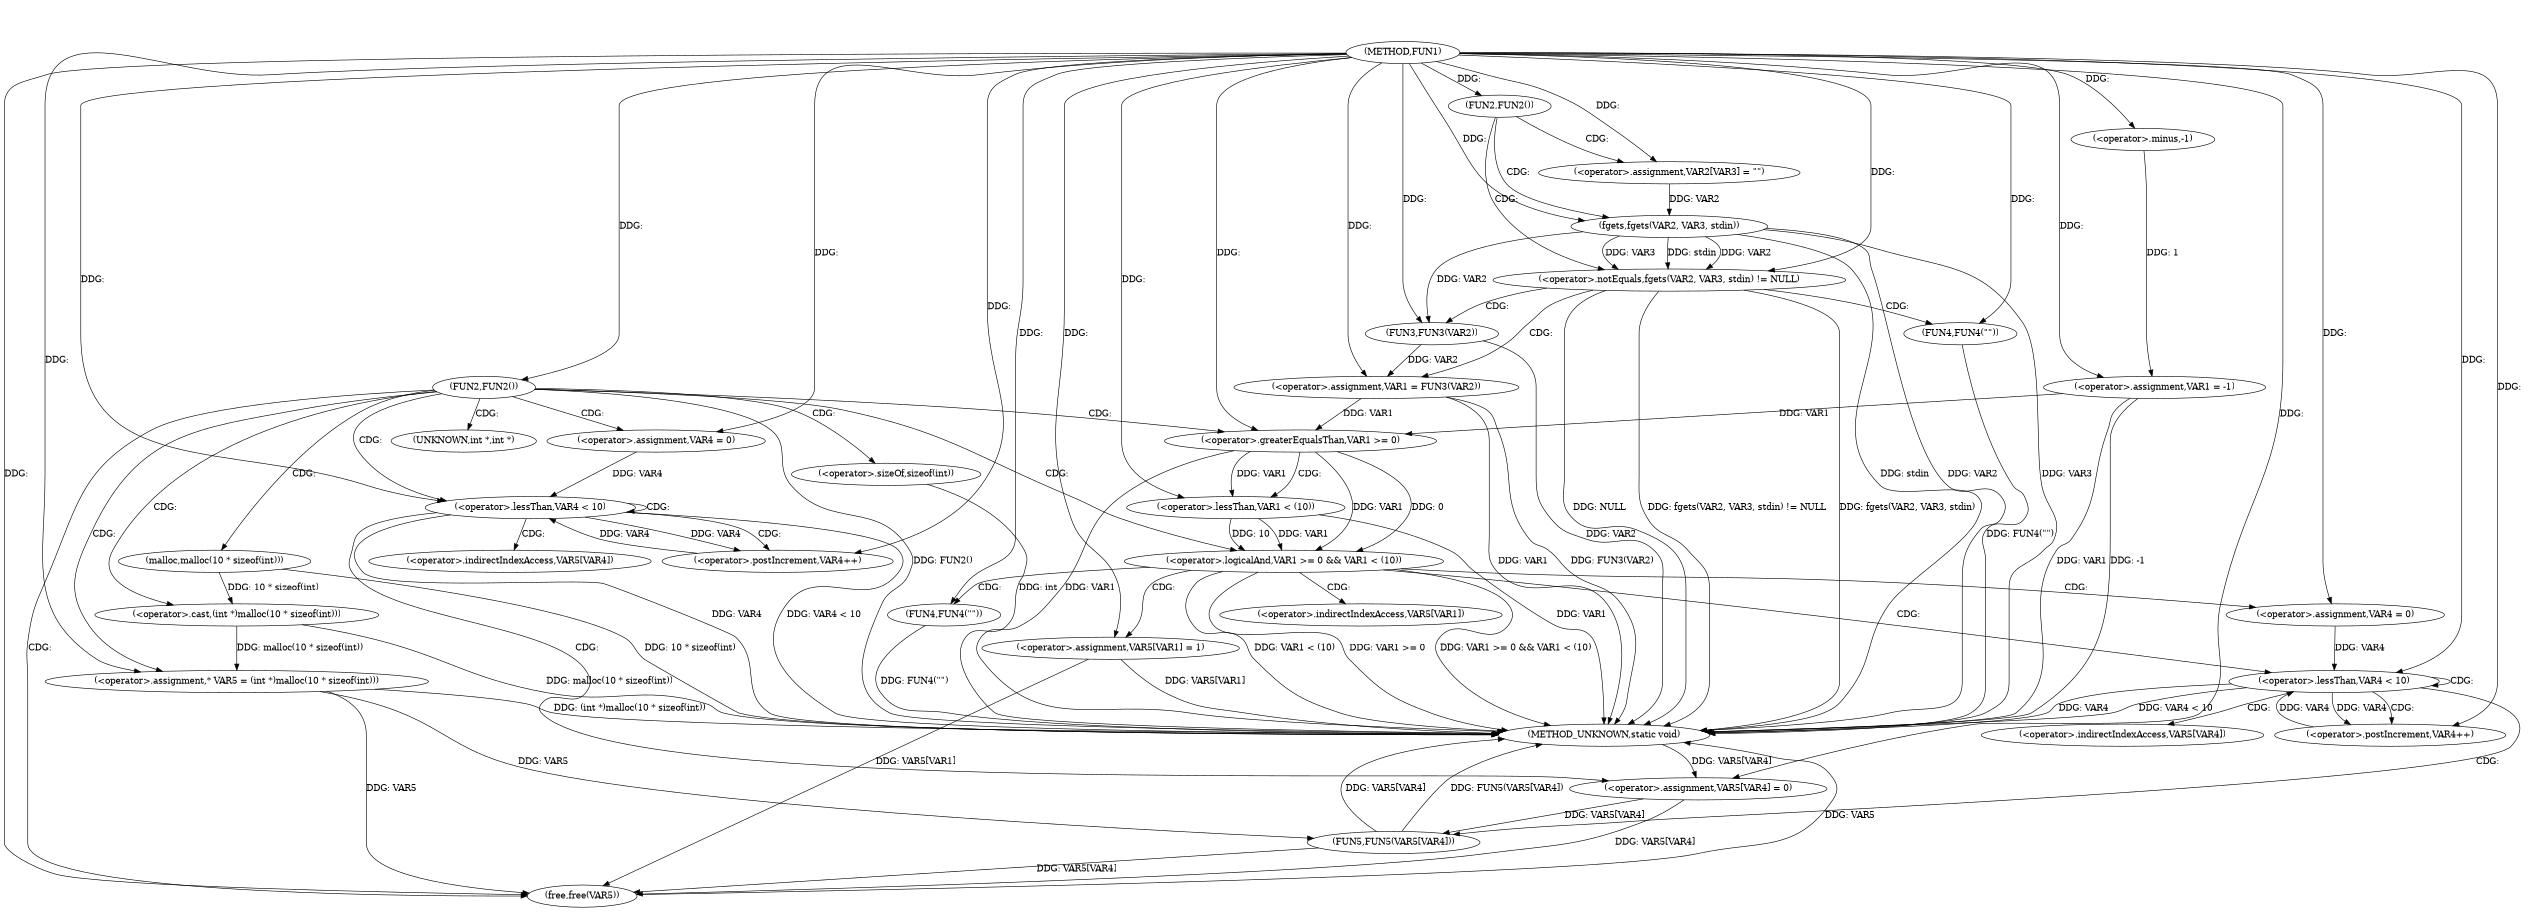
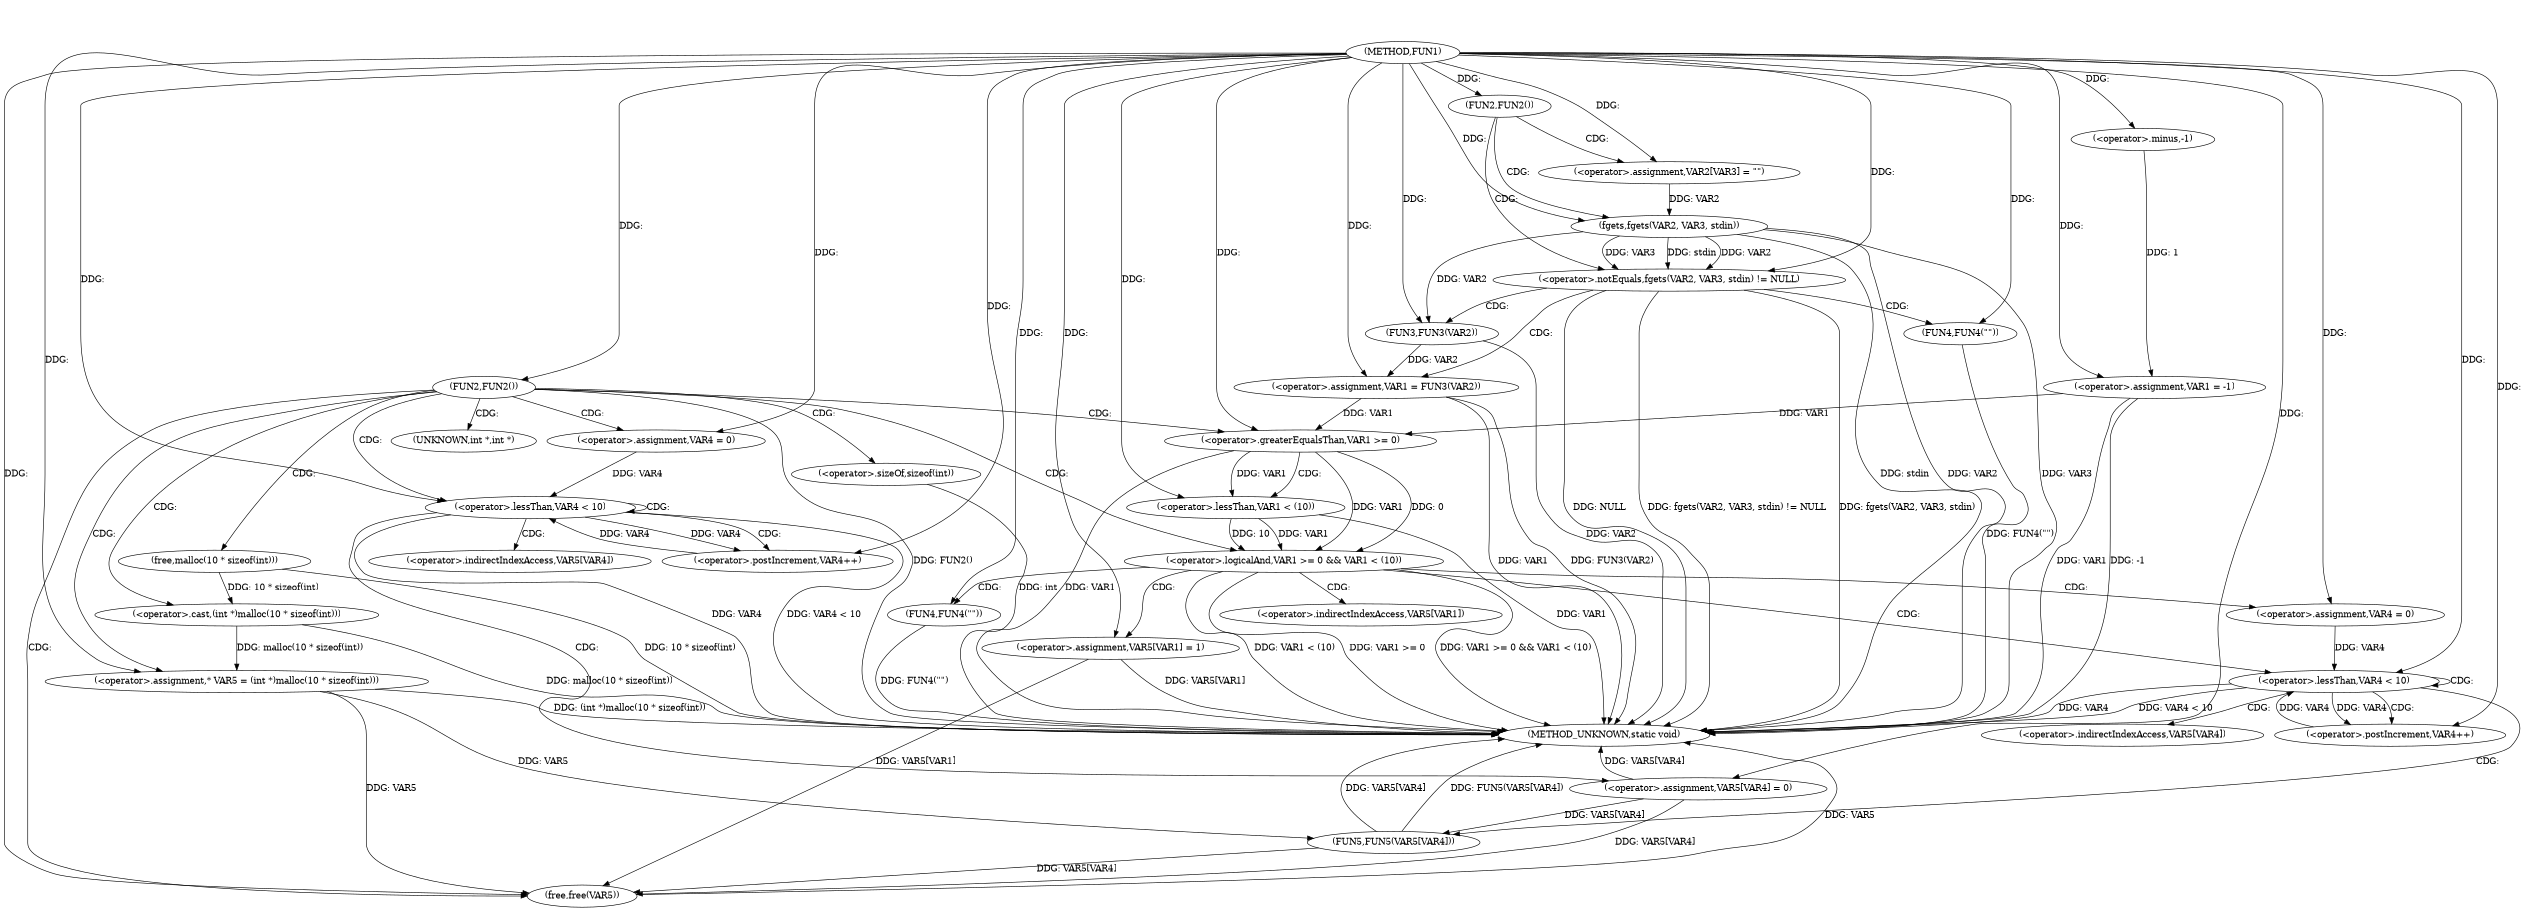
(215, 561) -> (215, 561)
(1681, 755) -> (1611, 772)
